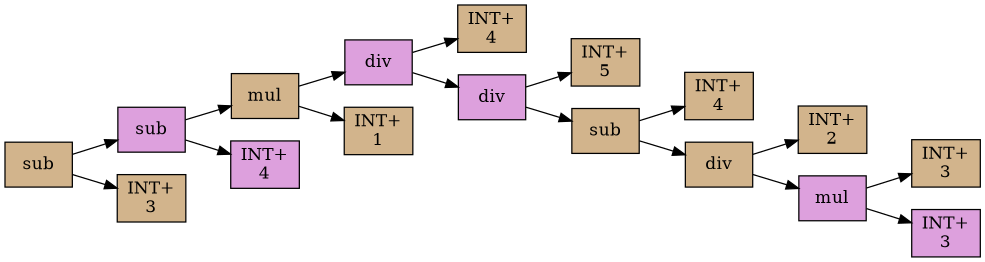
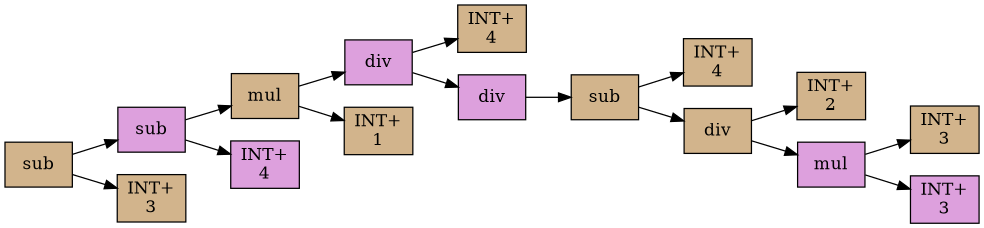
(606, 62) -> none
